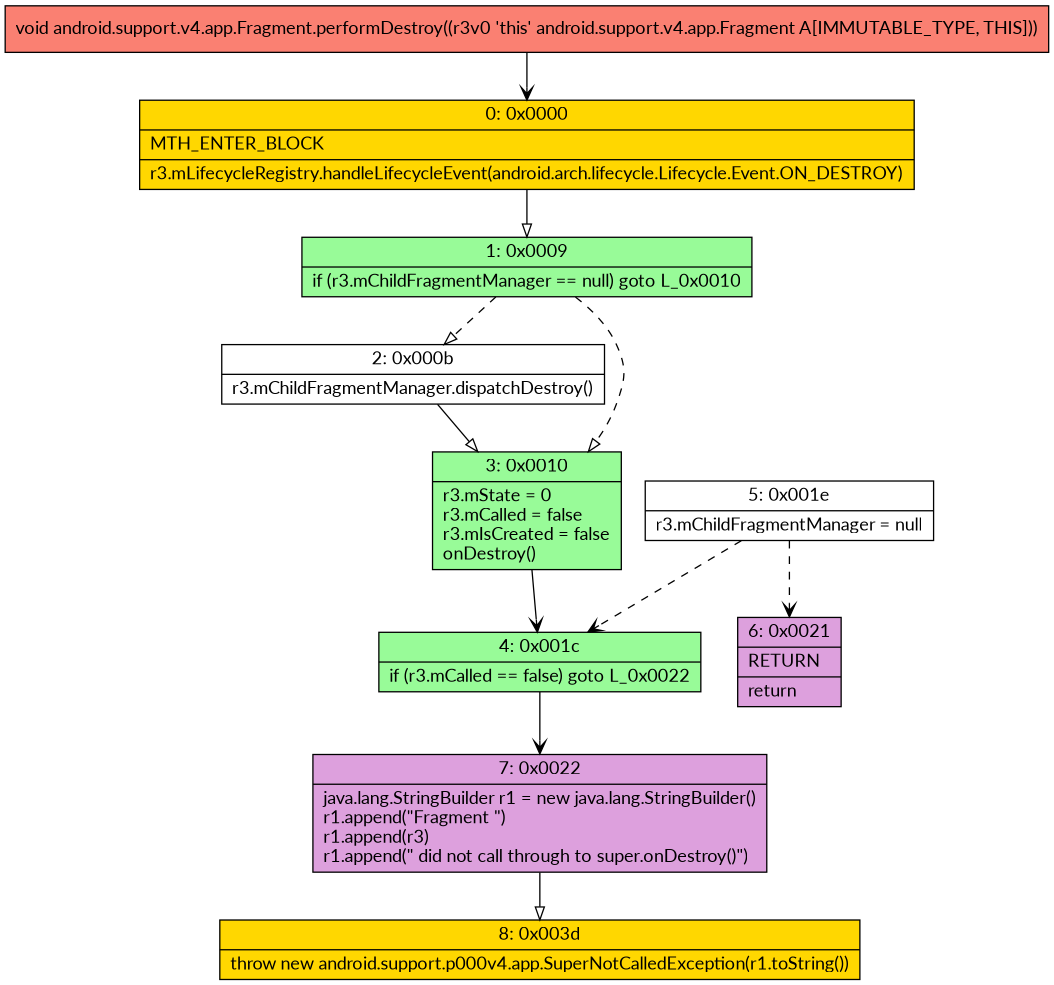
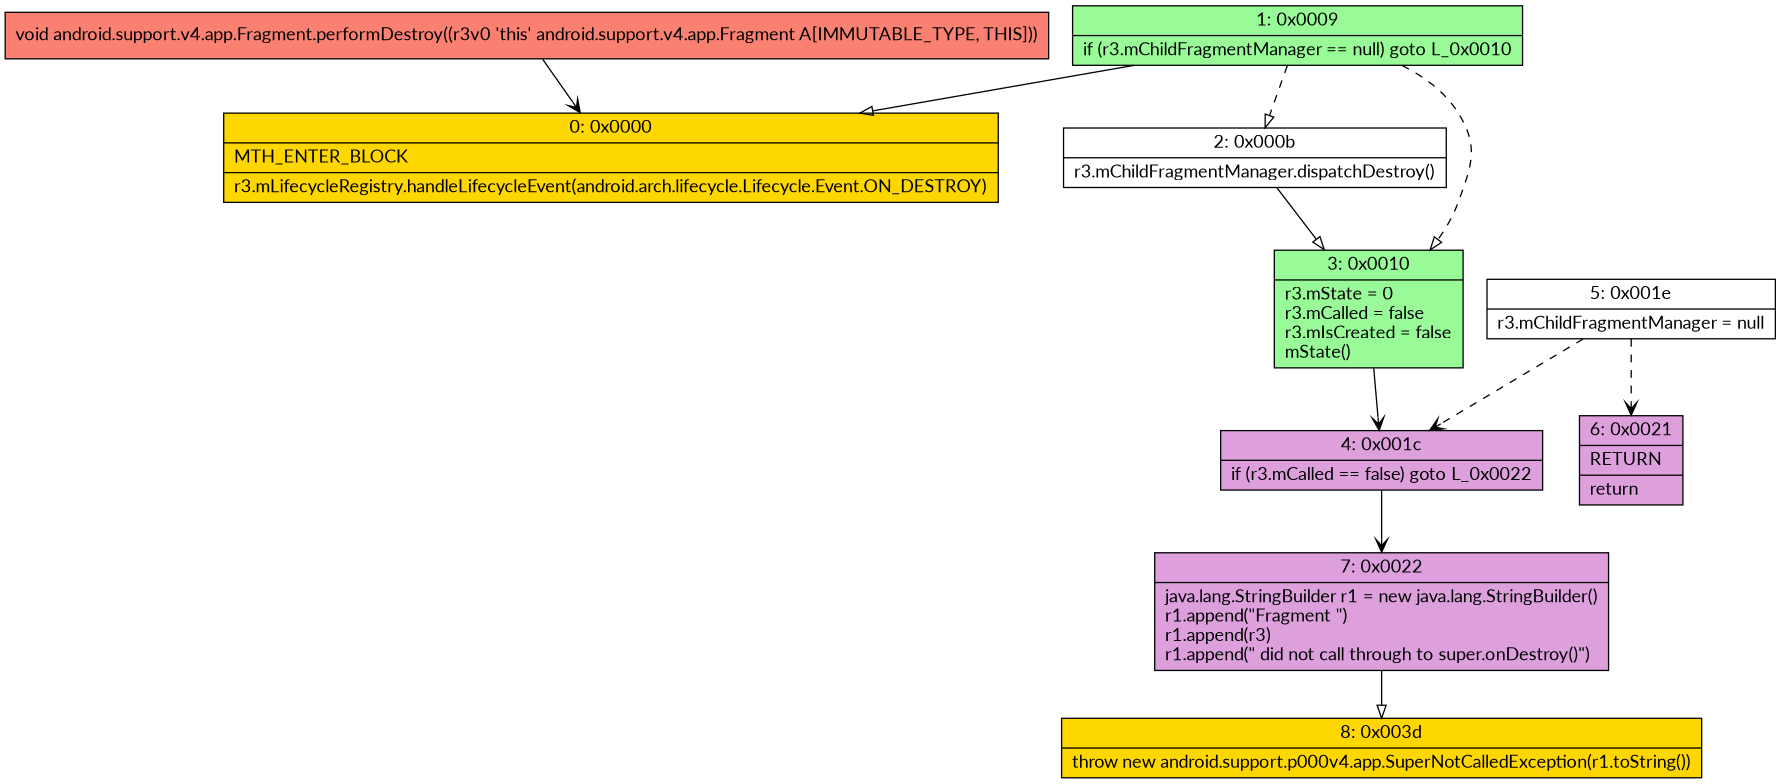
(527, 207) -> (1003, 88)
(490, 554) -> (1318, 352)
(540, 662) -> (1382, 460)
